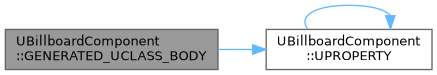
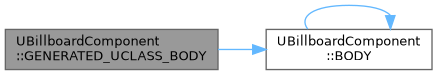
(349, 49) -> (349, 49)
